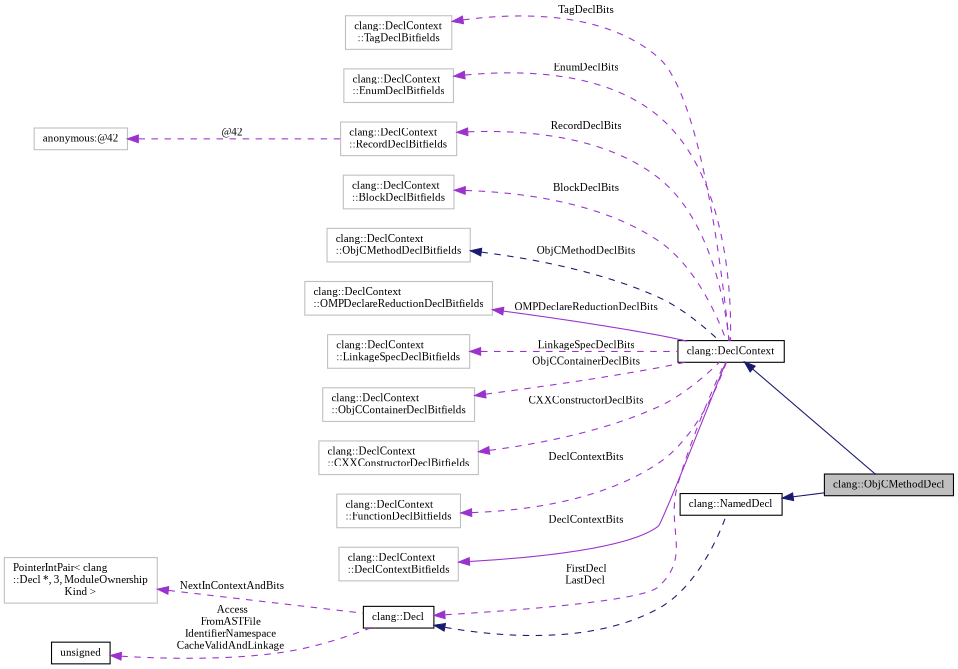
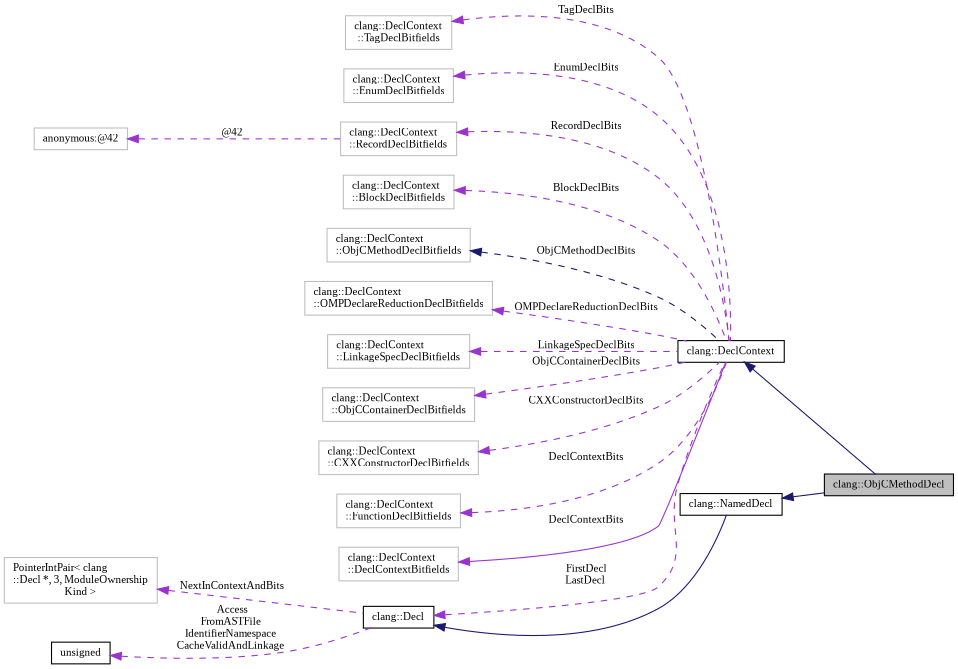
(595, 324) -> (595, 324)
(612, 626) -> (612, 626)
